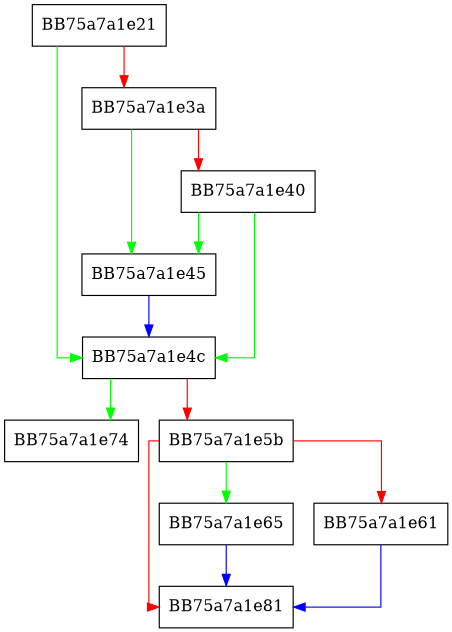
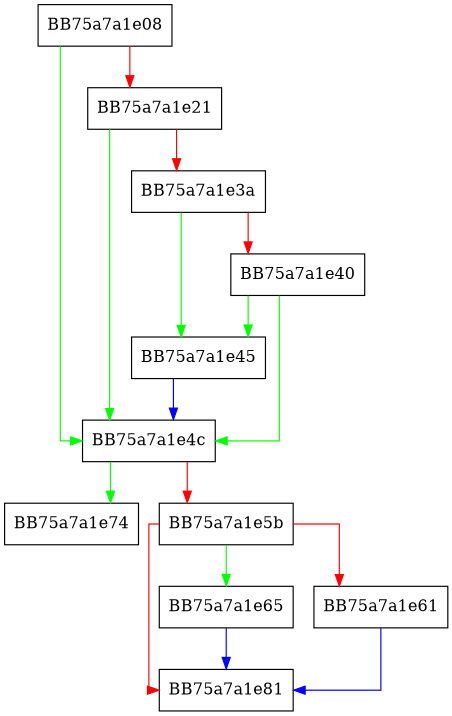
none -> (105, 25)
